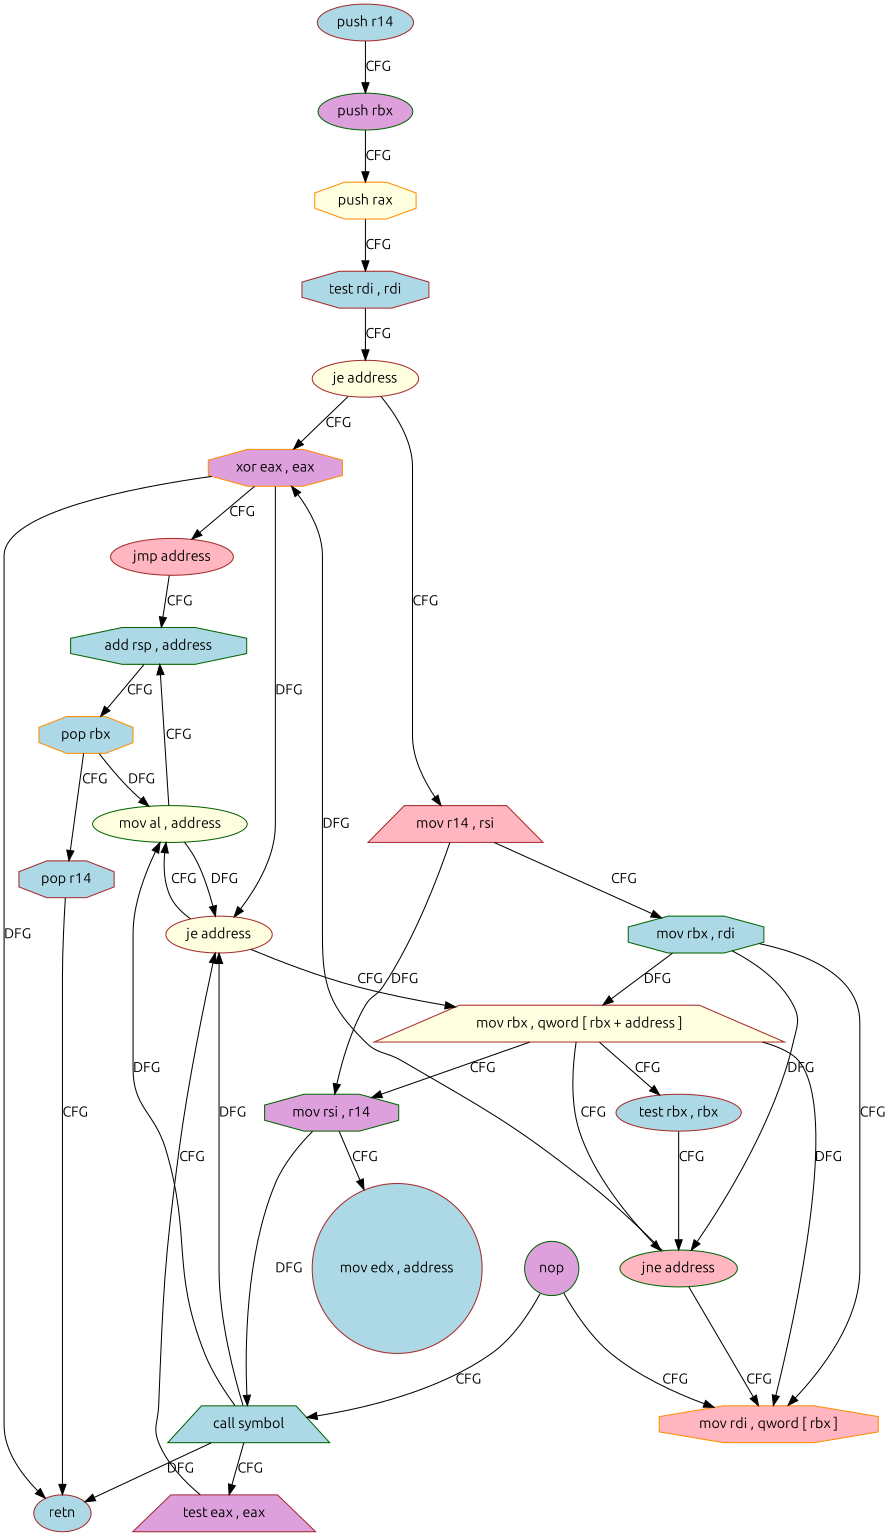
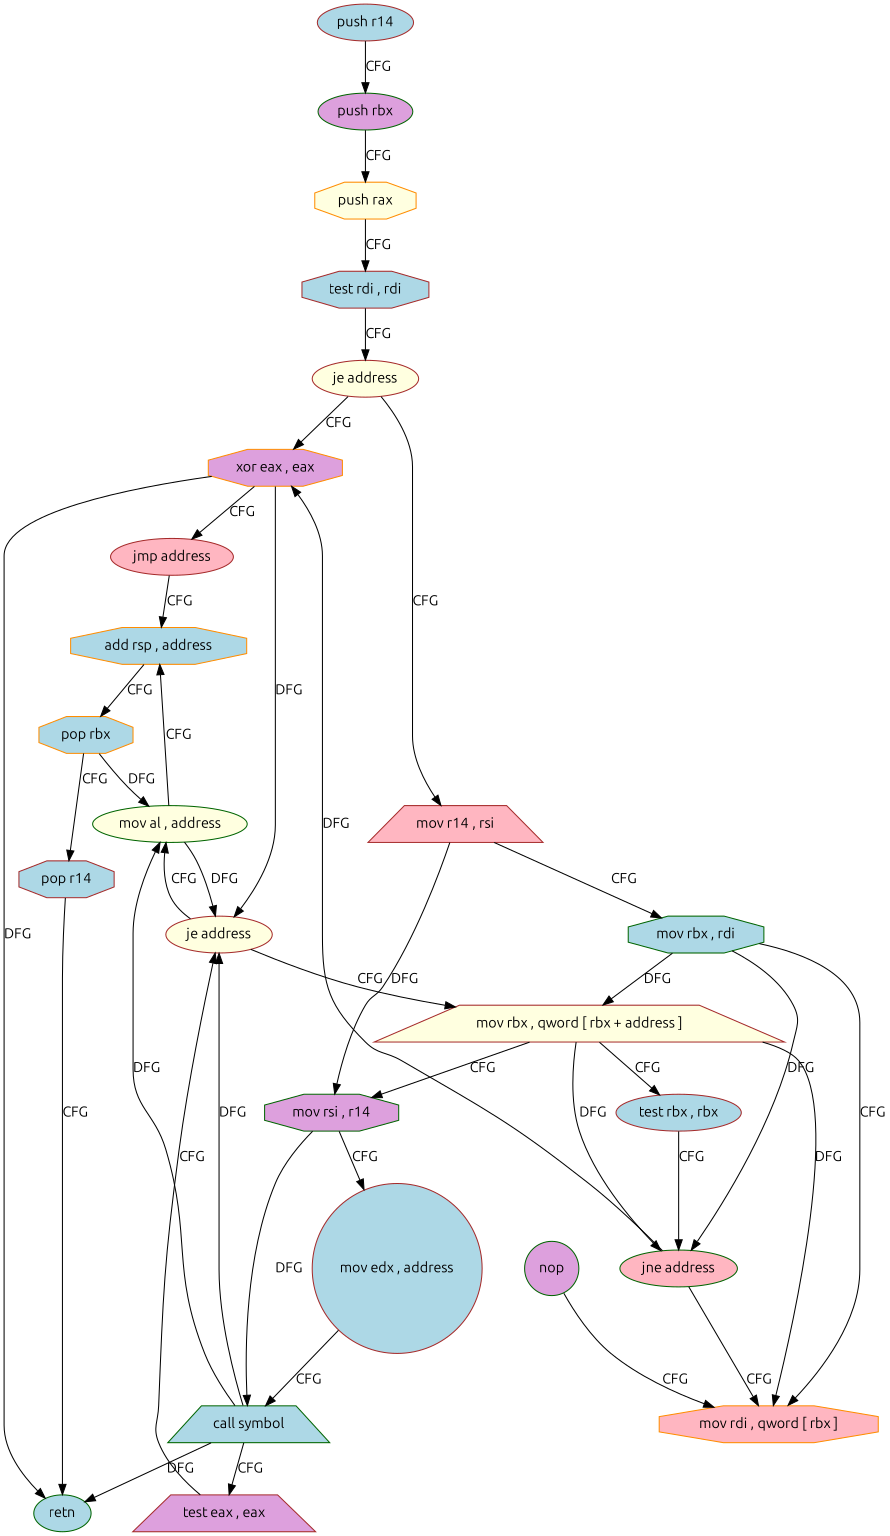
(159, 646) -> (159, 646)
(593, 1113) -> (593, 1113)
(444, 1380) -> (306, 1364)
(62, 1513) -> (62, 1513)
